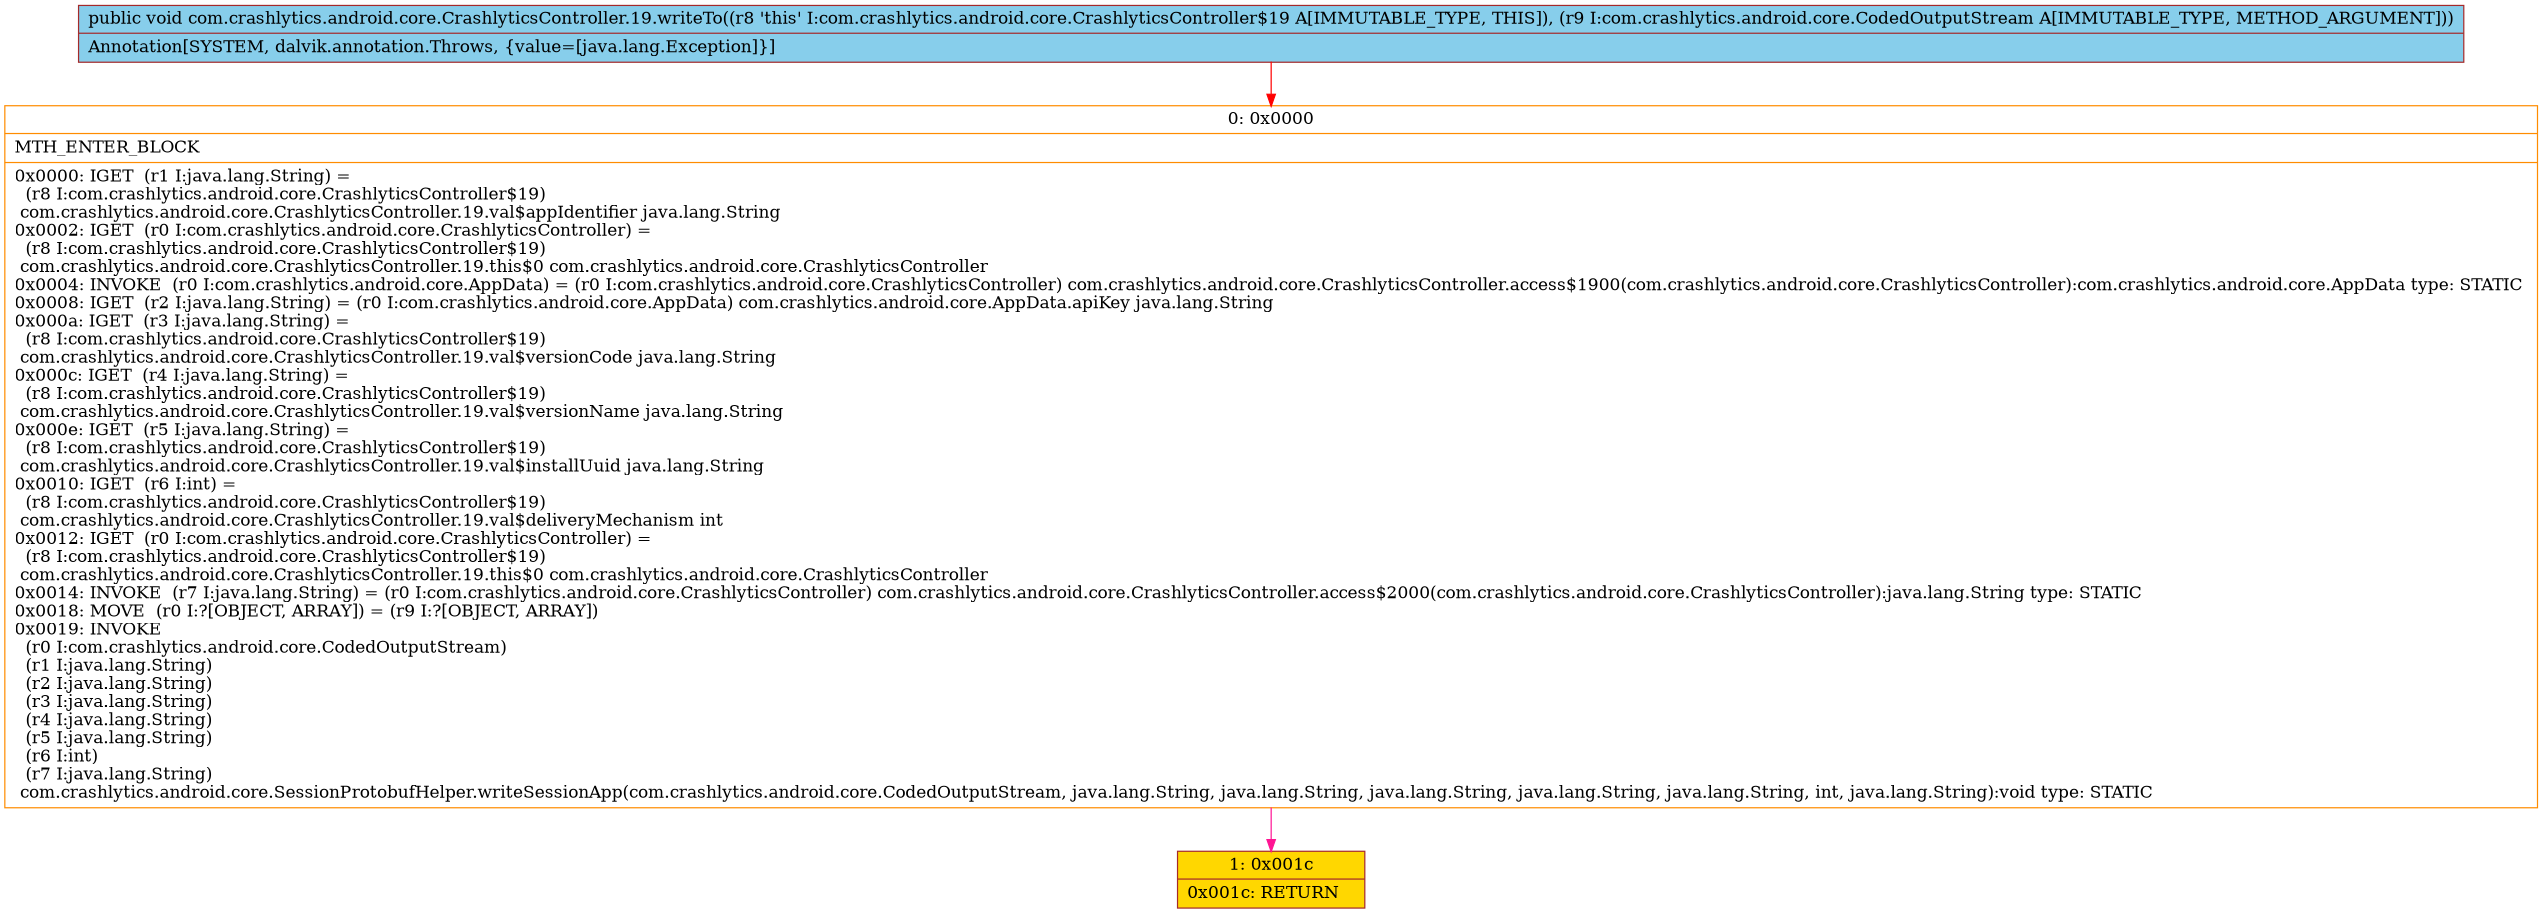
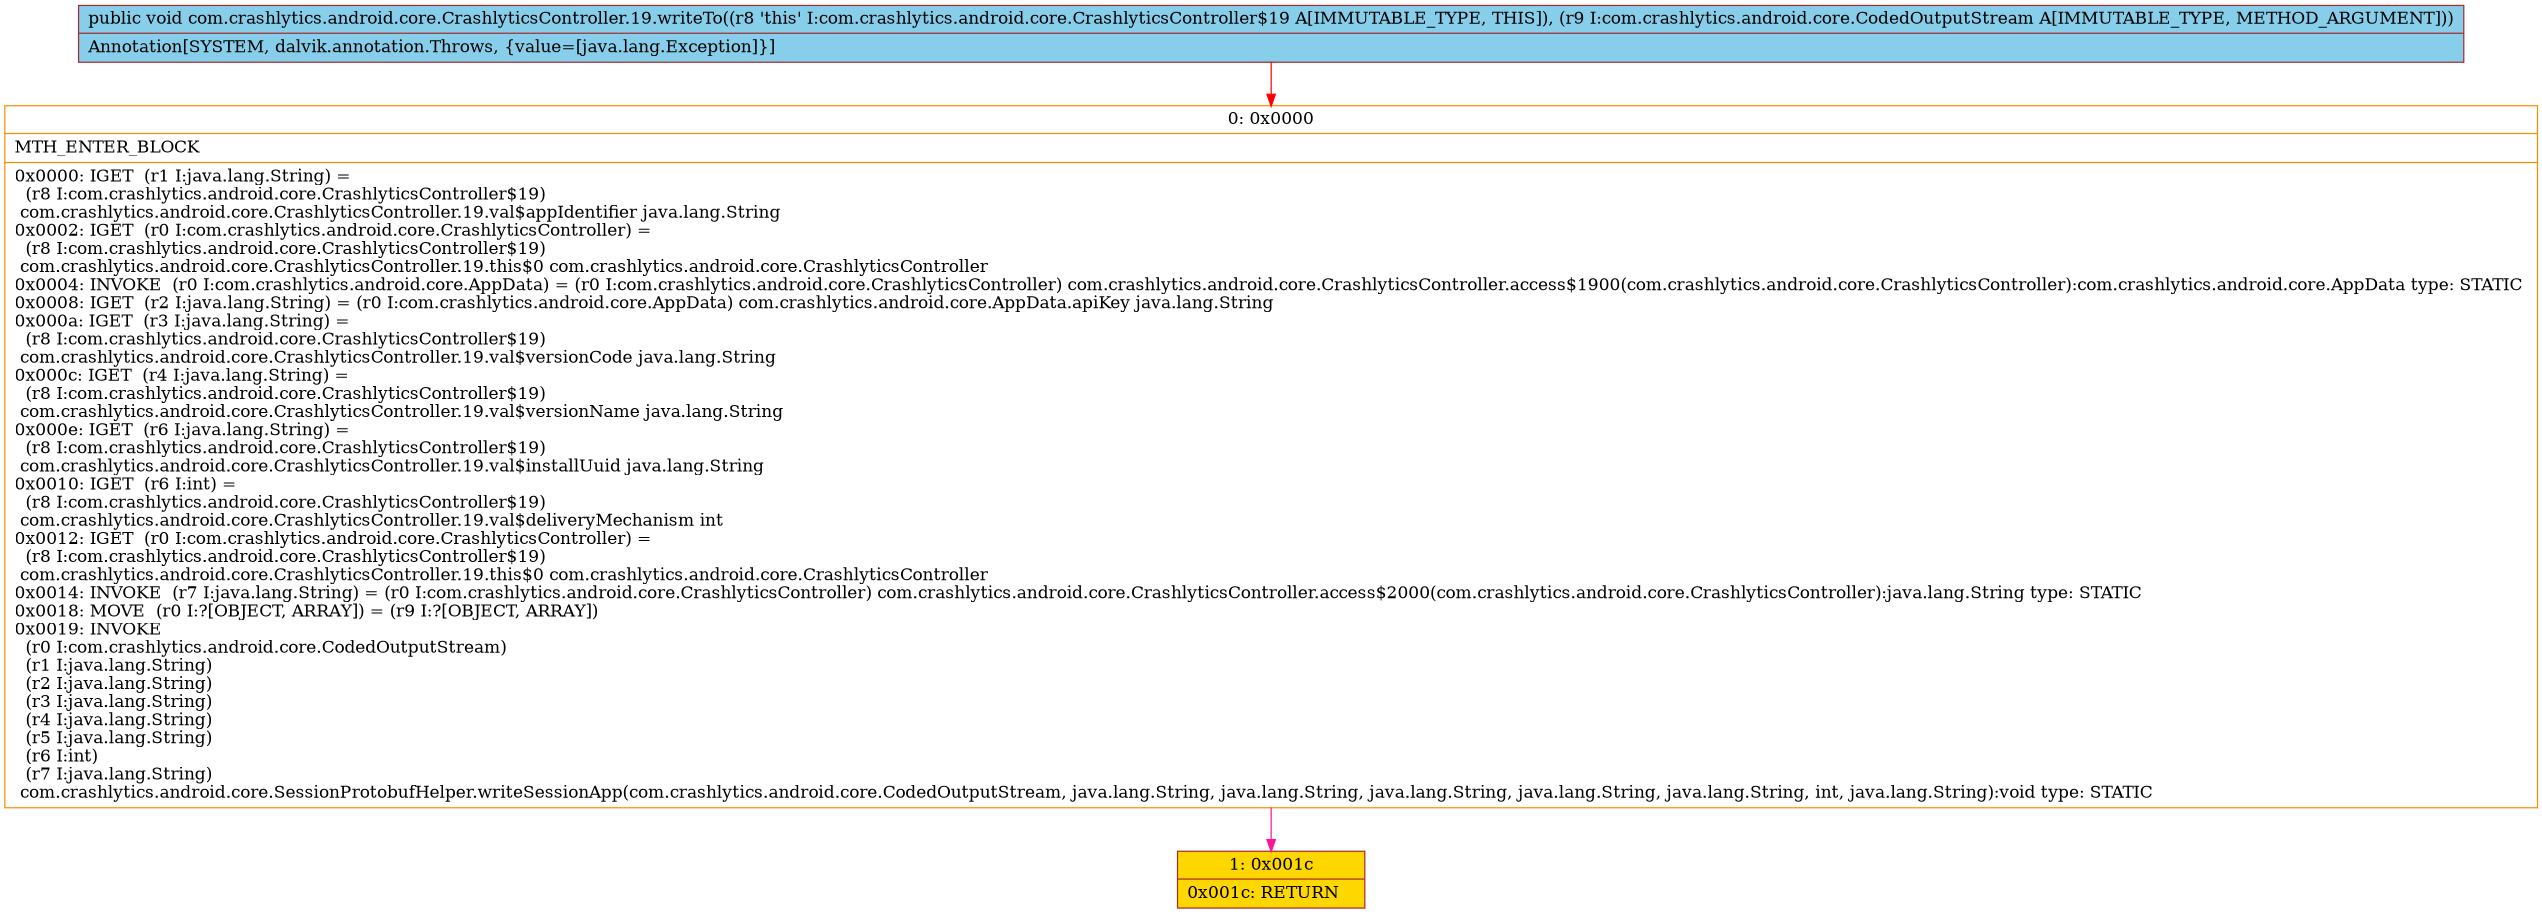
(185, 430) -> (185, 430)
